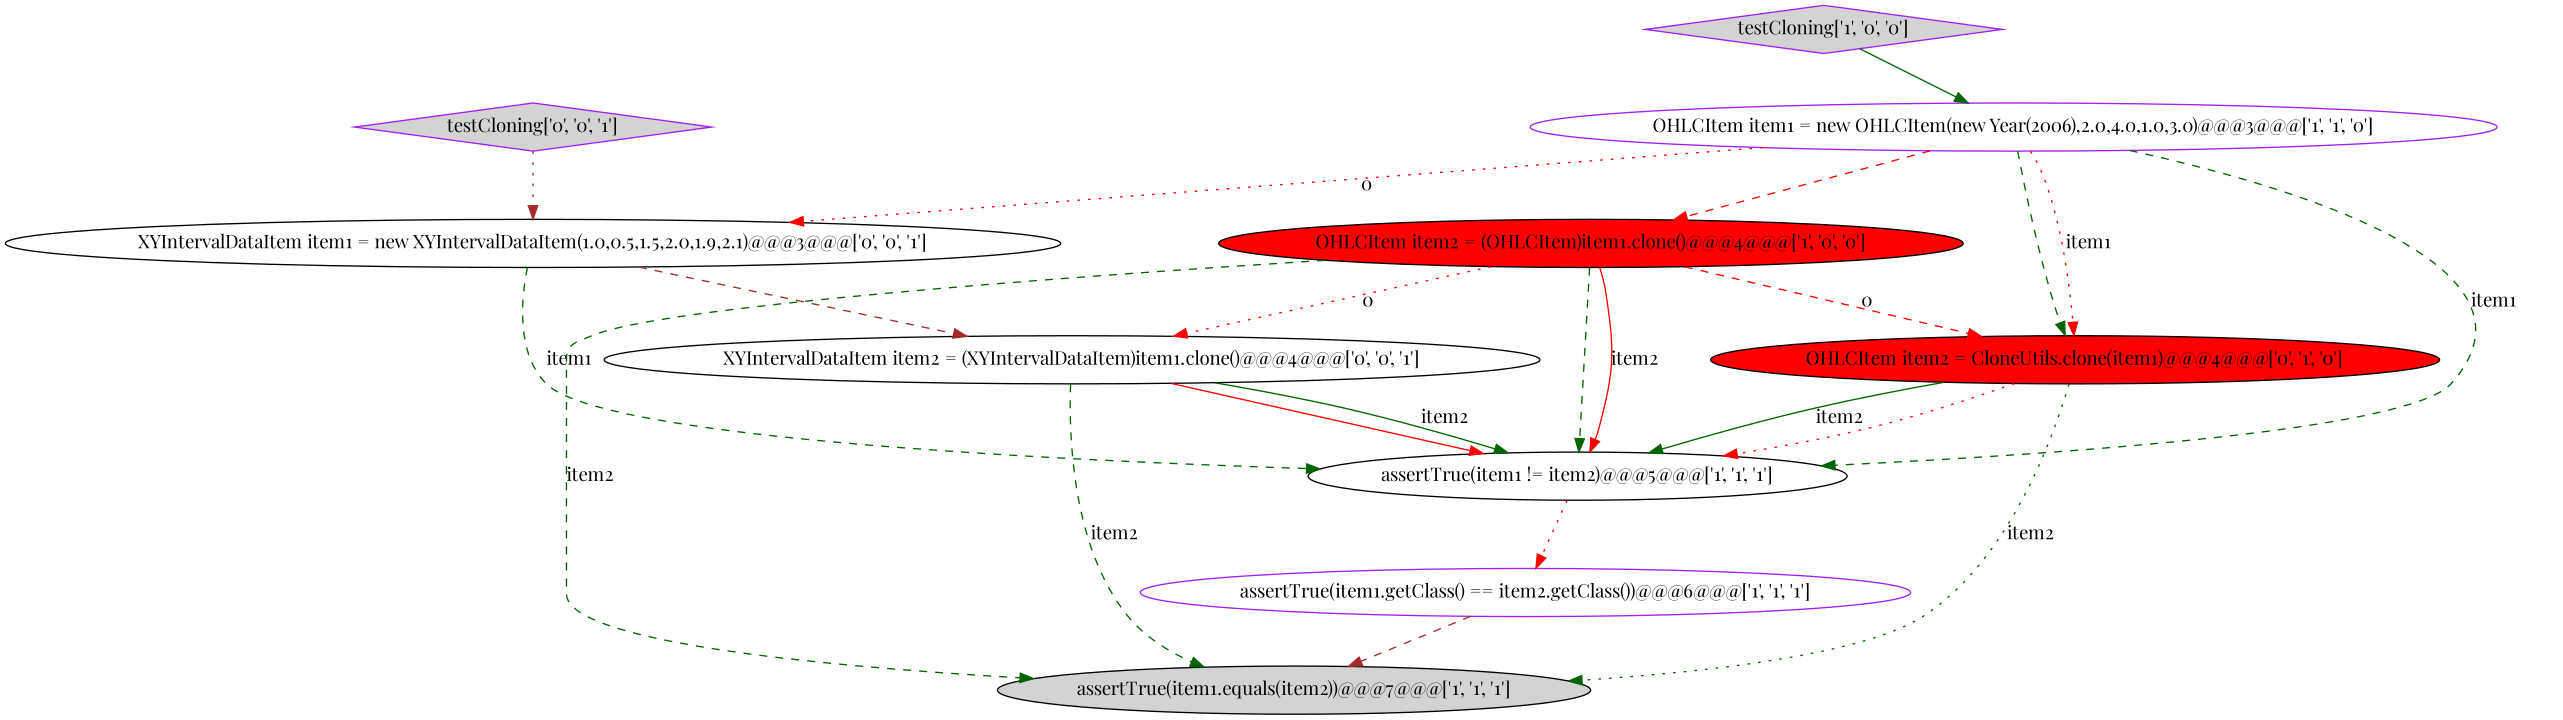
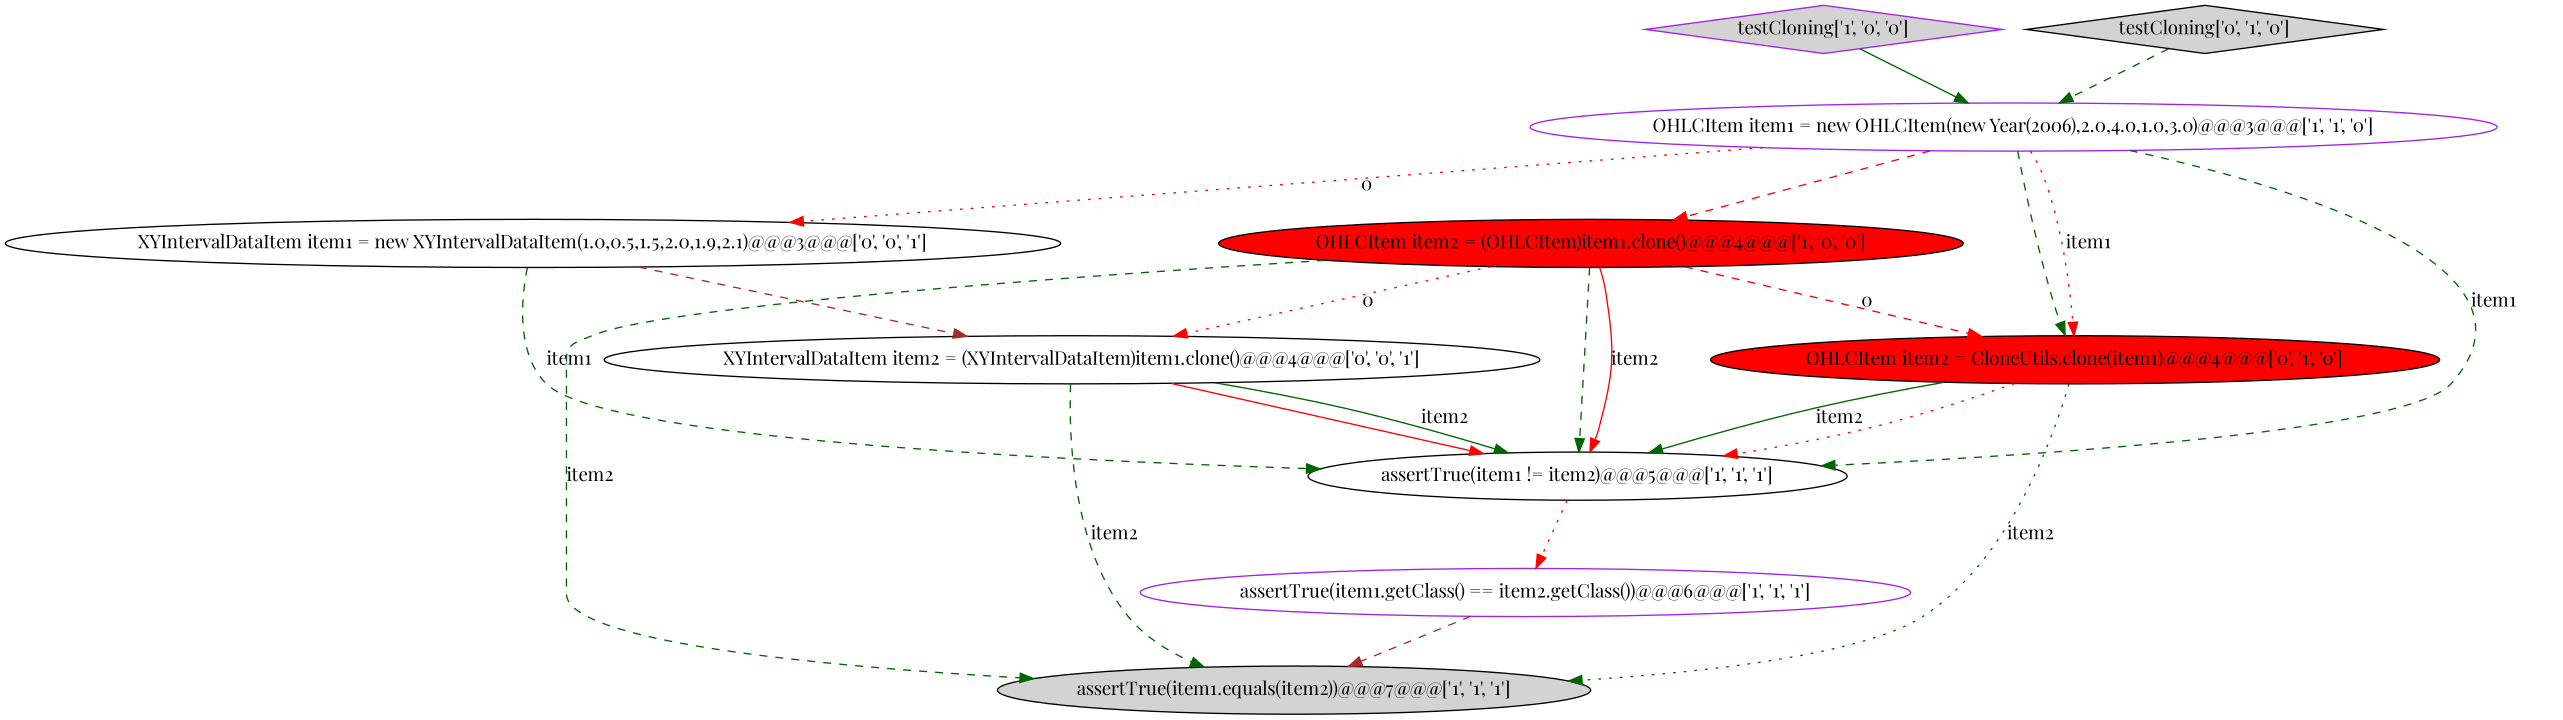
none -> (2205, 29)
(533, 127) -> none
